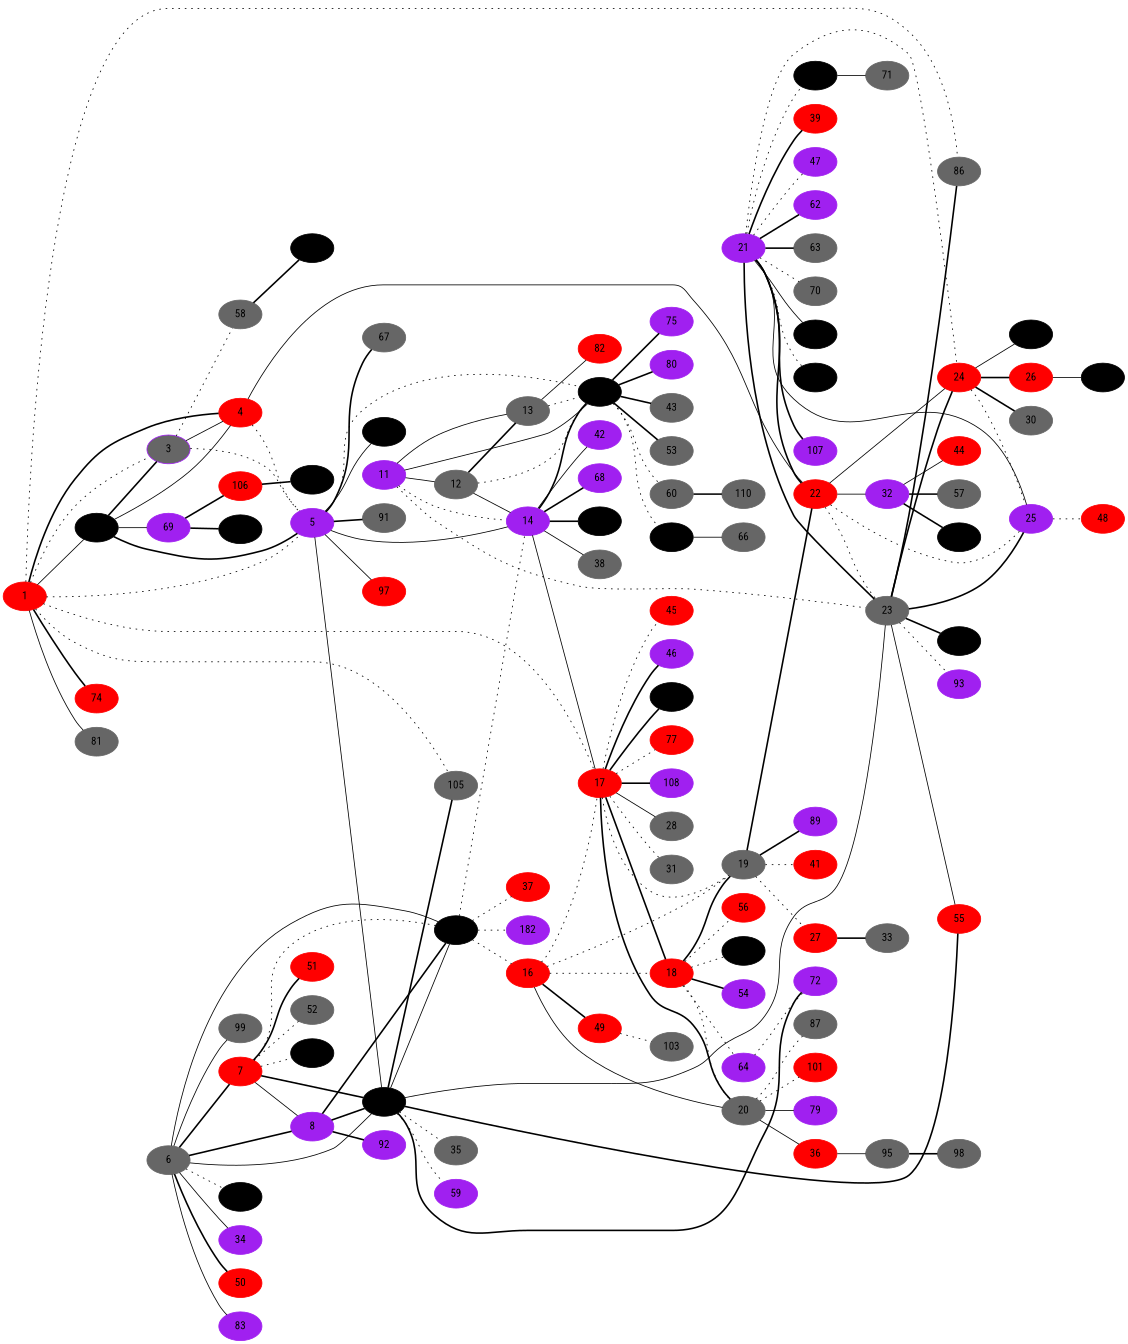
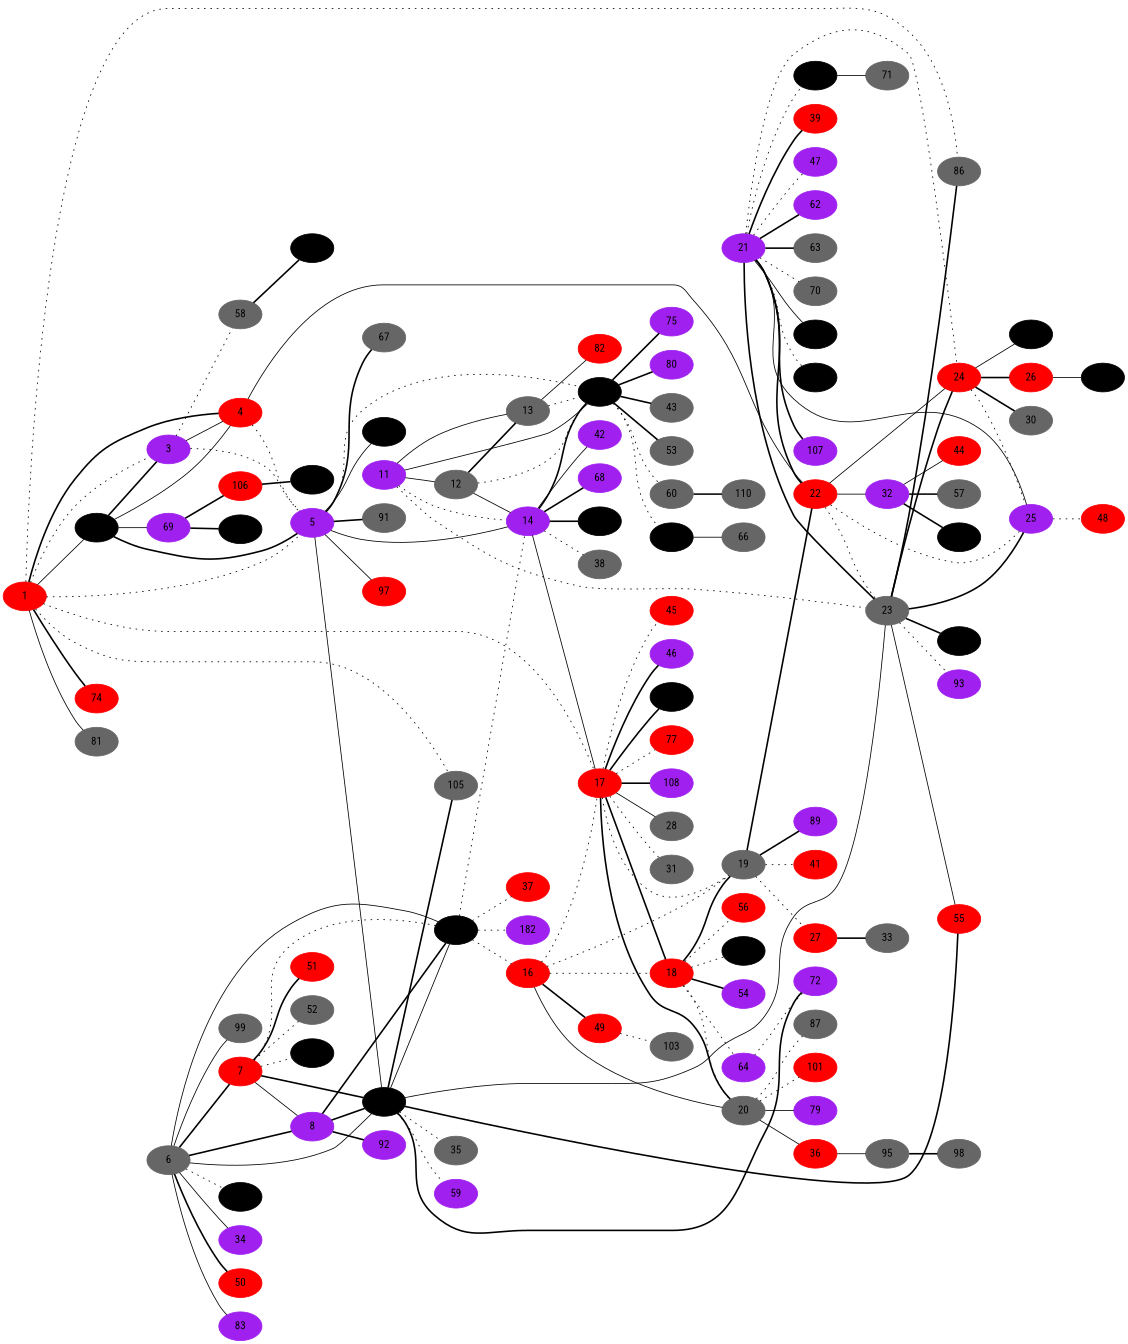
(169, 449) -> (169, 449)
(564, 543) -> (564, 543)
